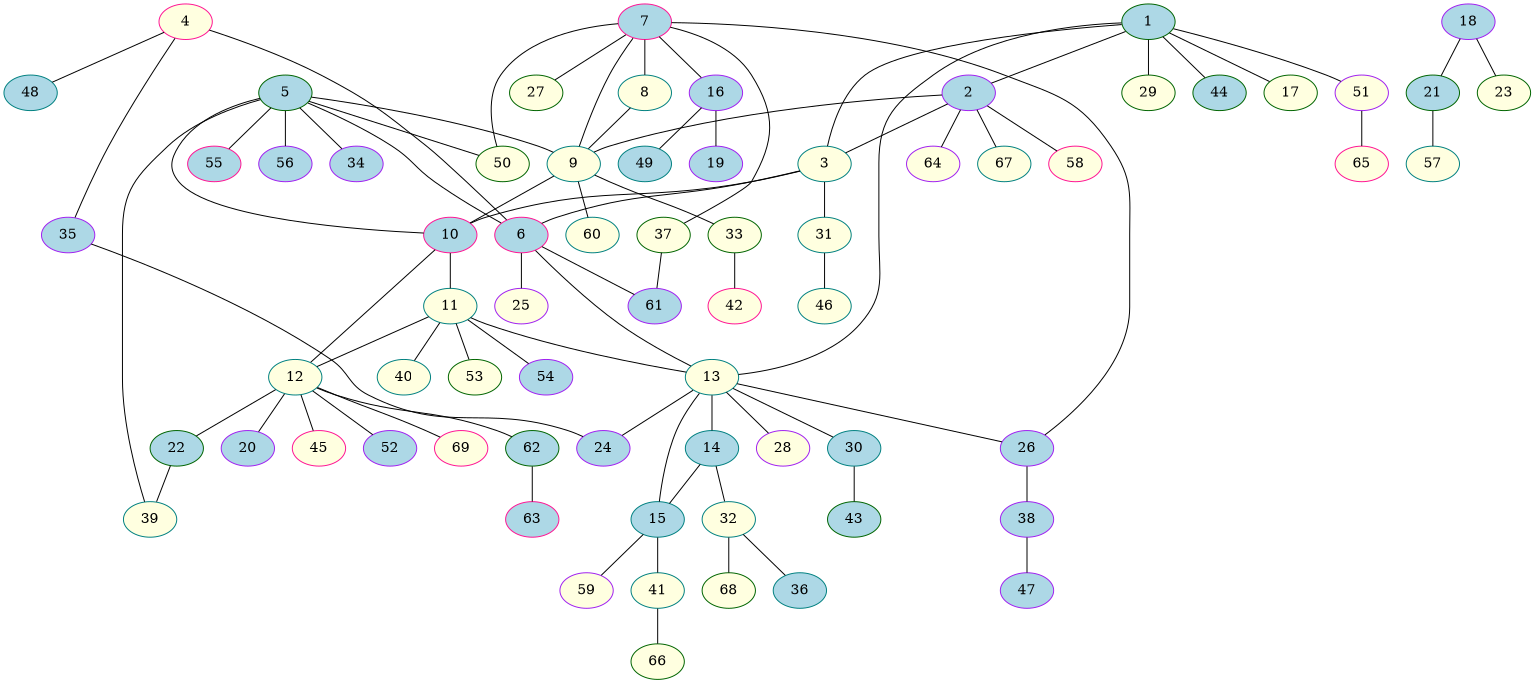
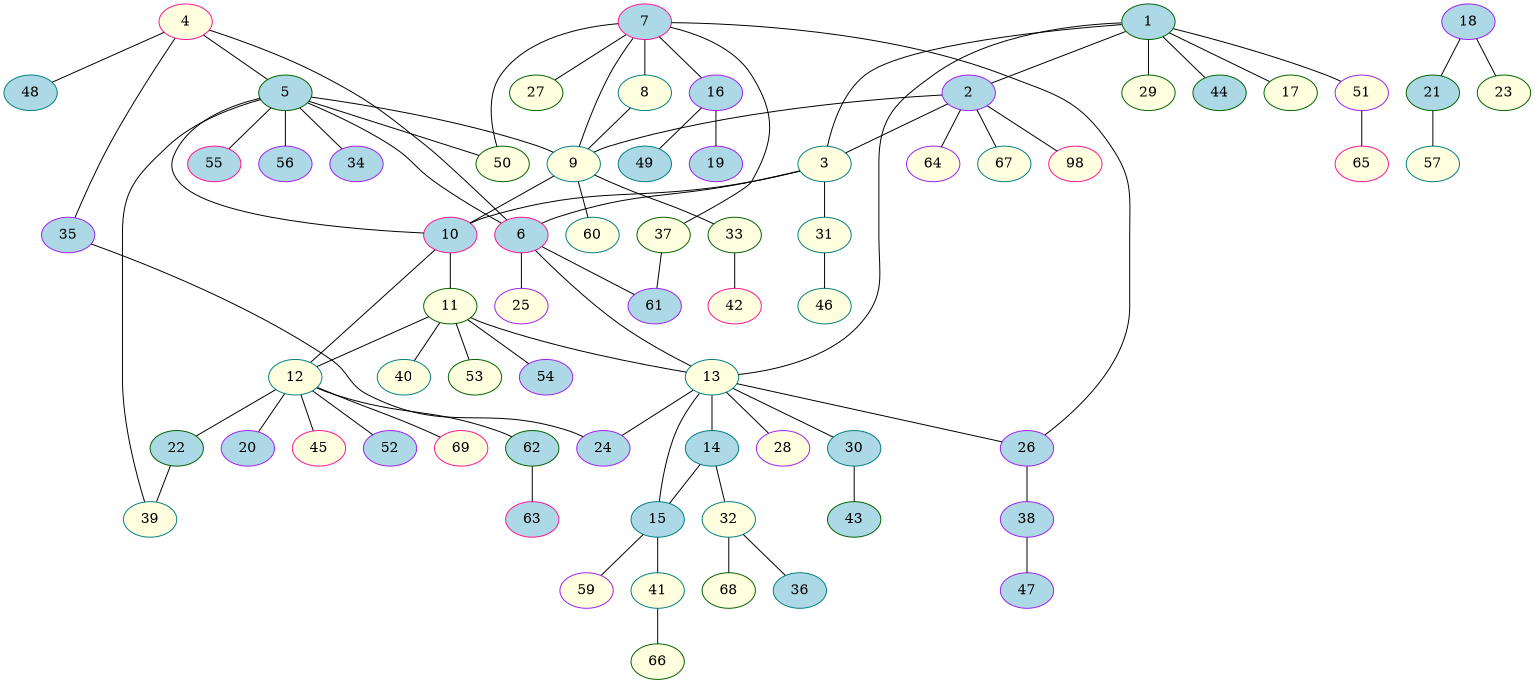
none -> (235, 57)
(1075, 164) -> (1075, 164)
(450, 306) -> (450, 306)
